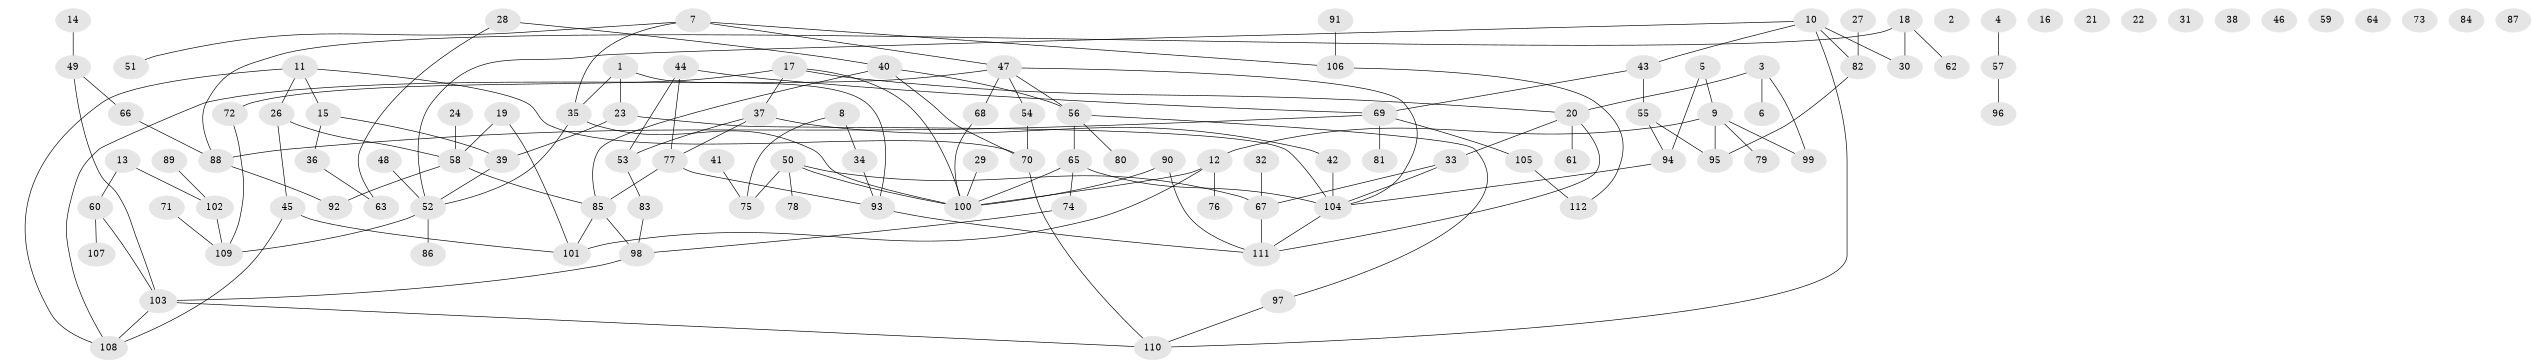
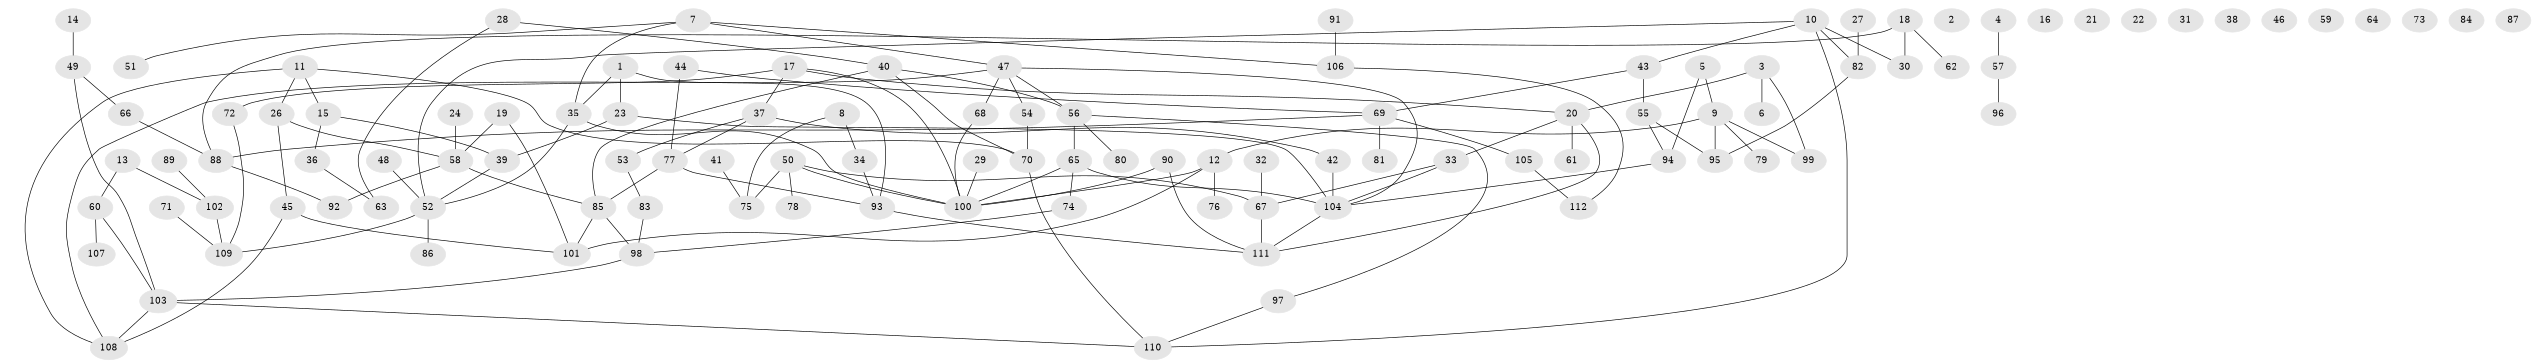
(652, 114) -> none
